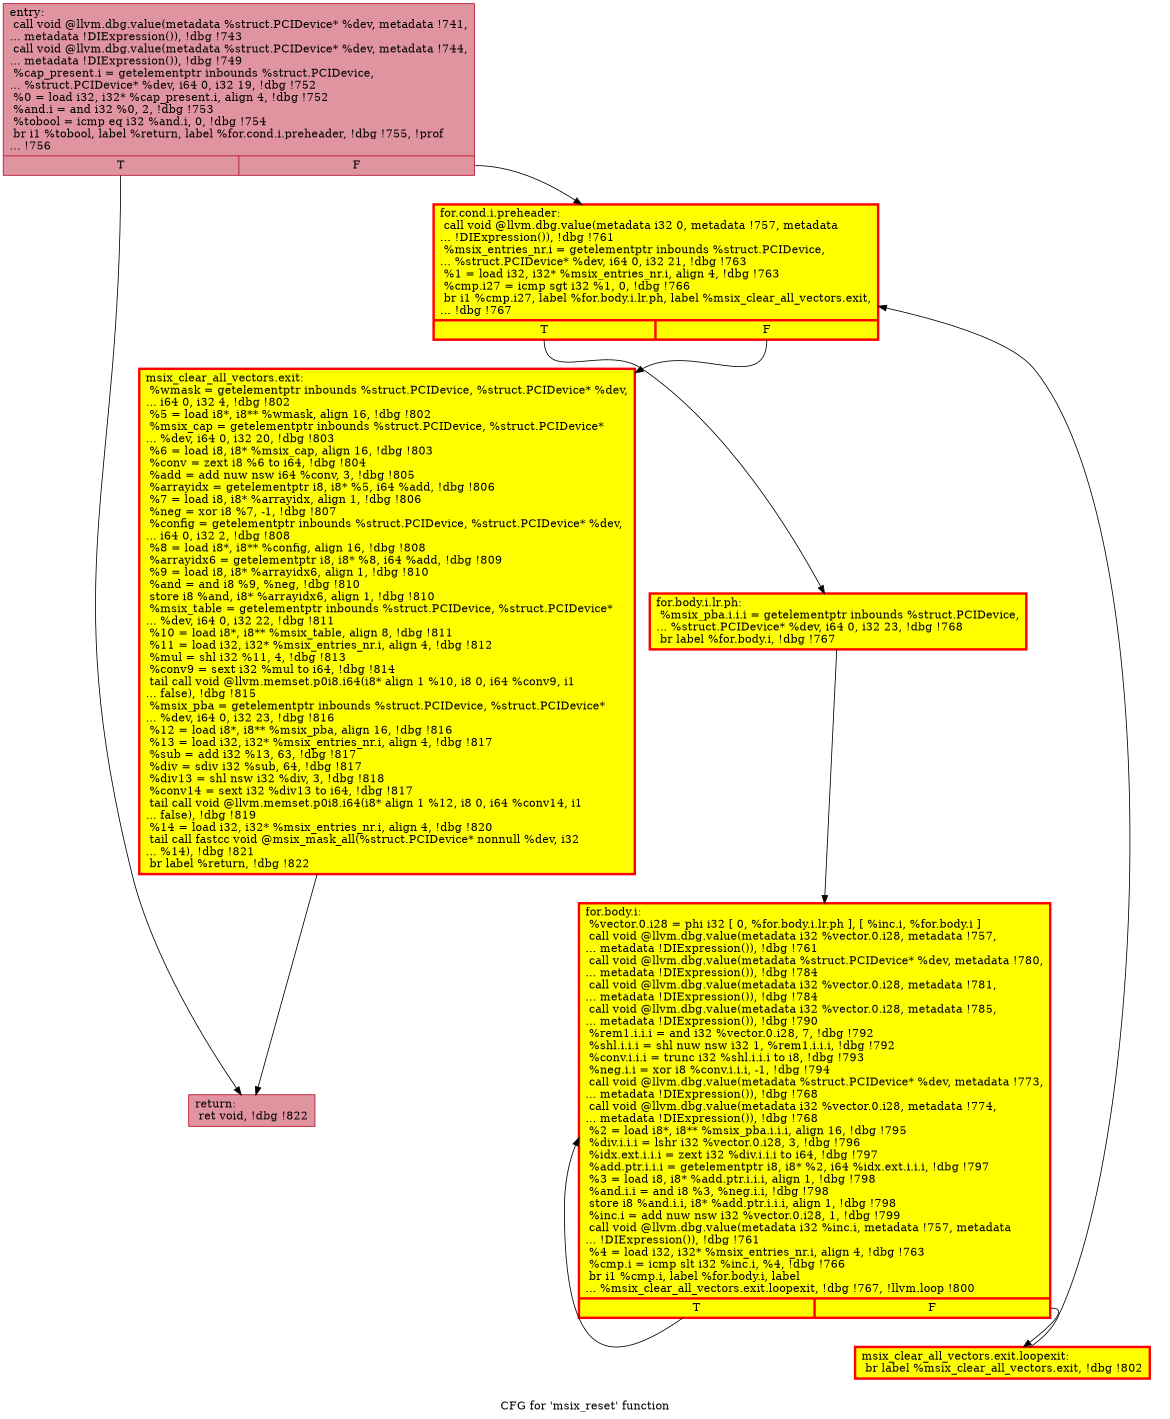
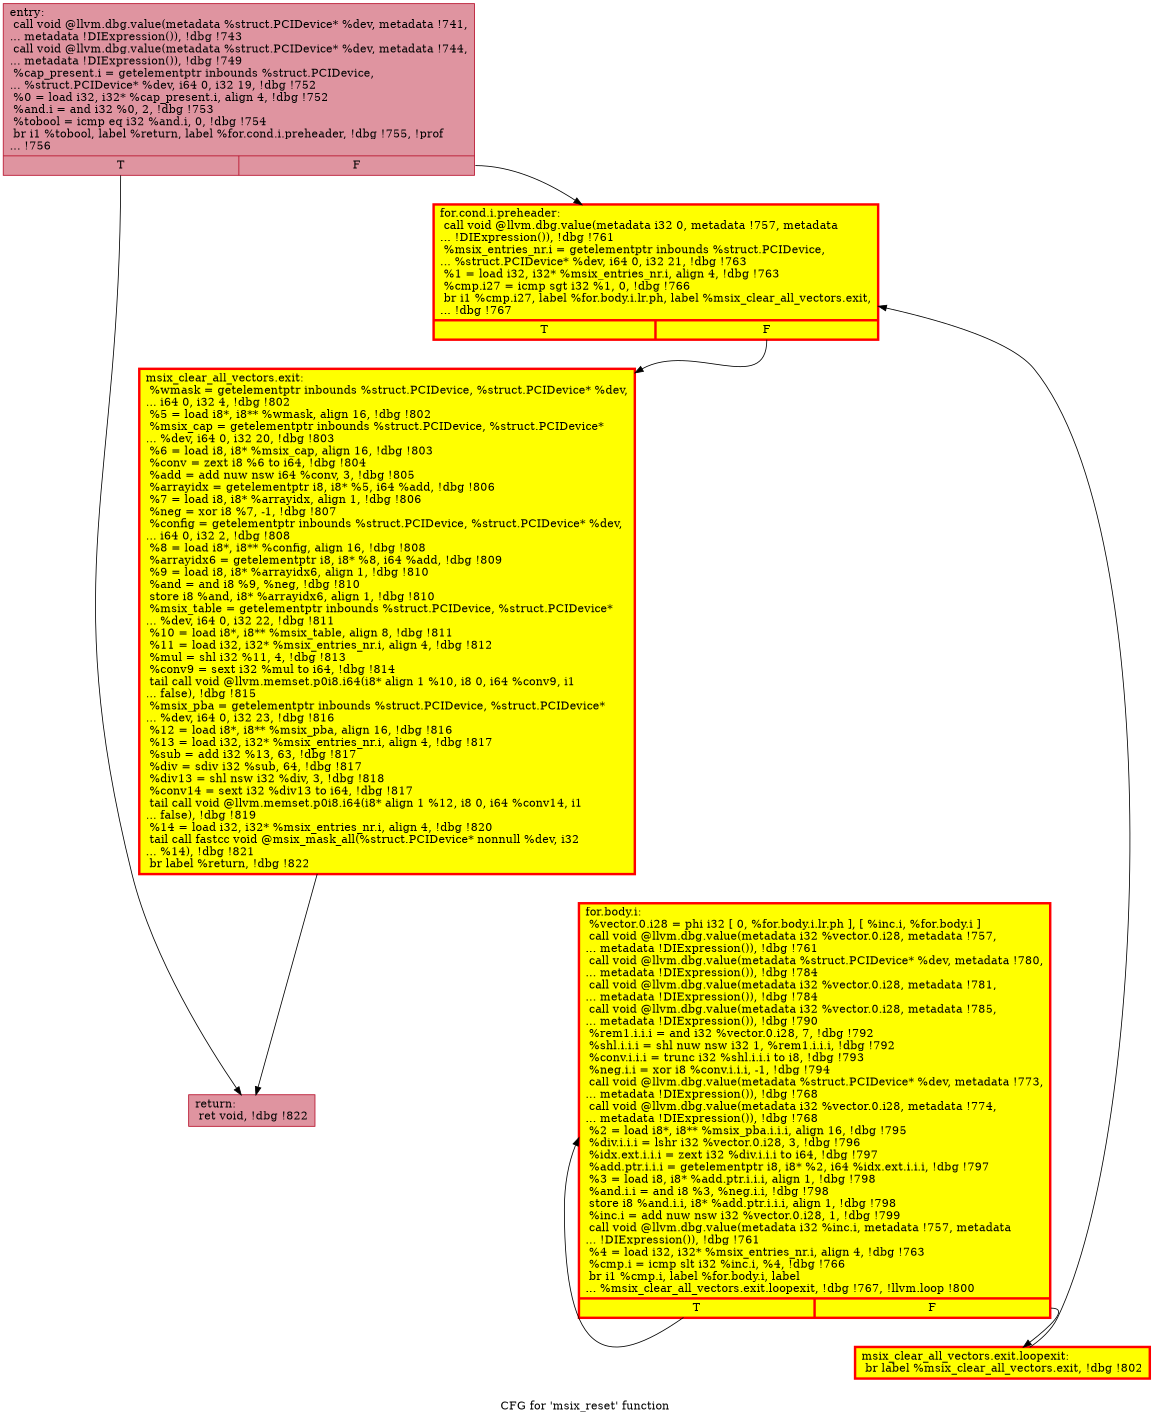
(838, 621) -> none
